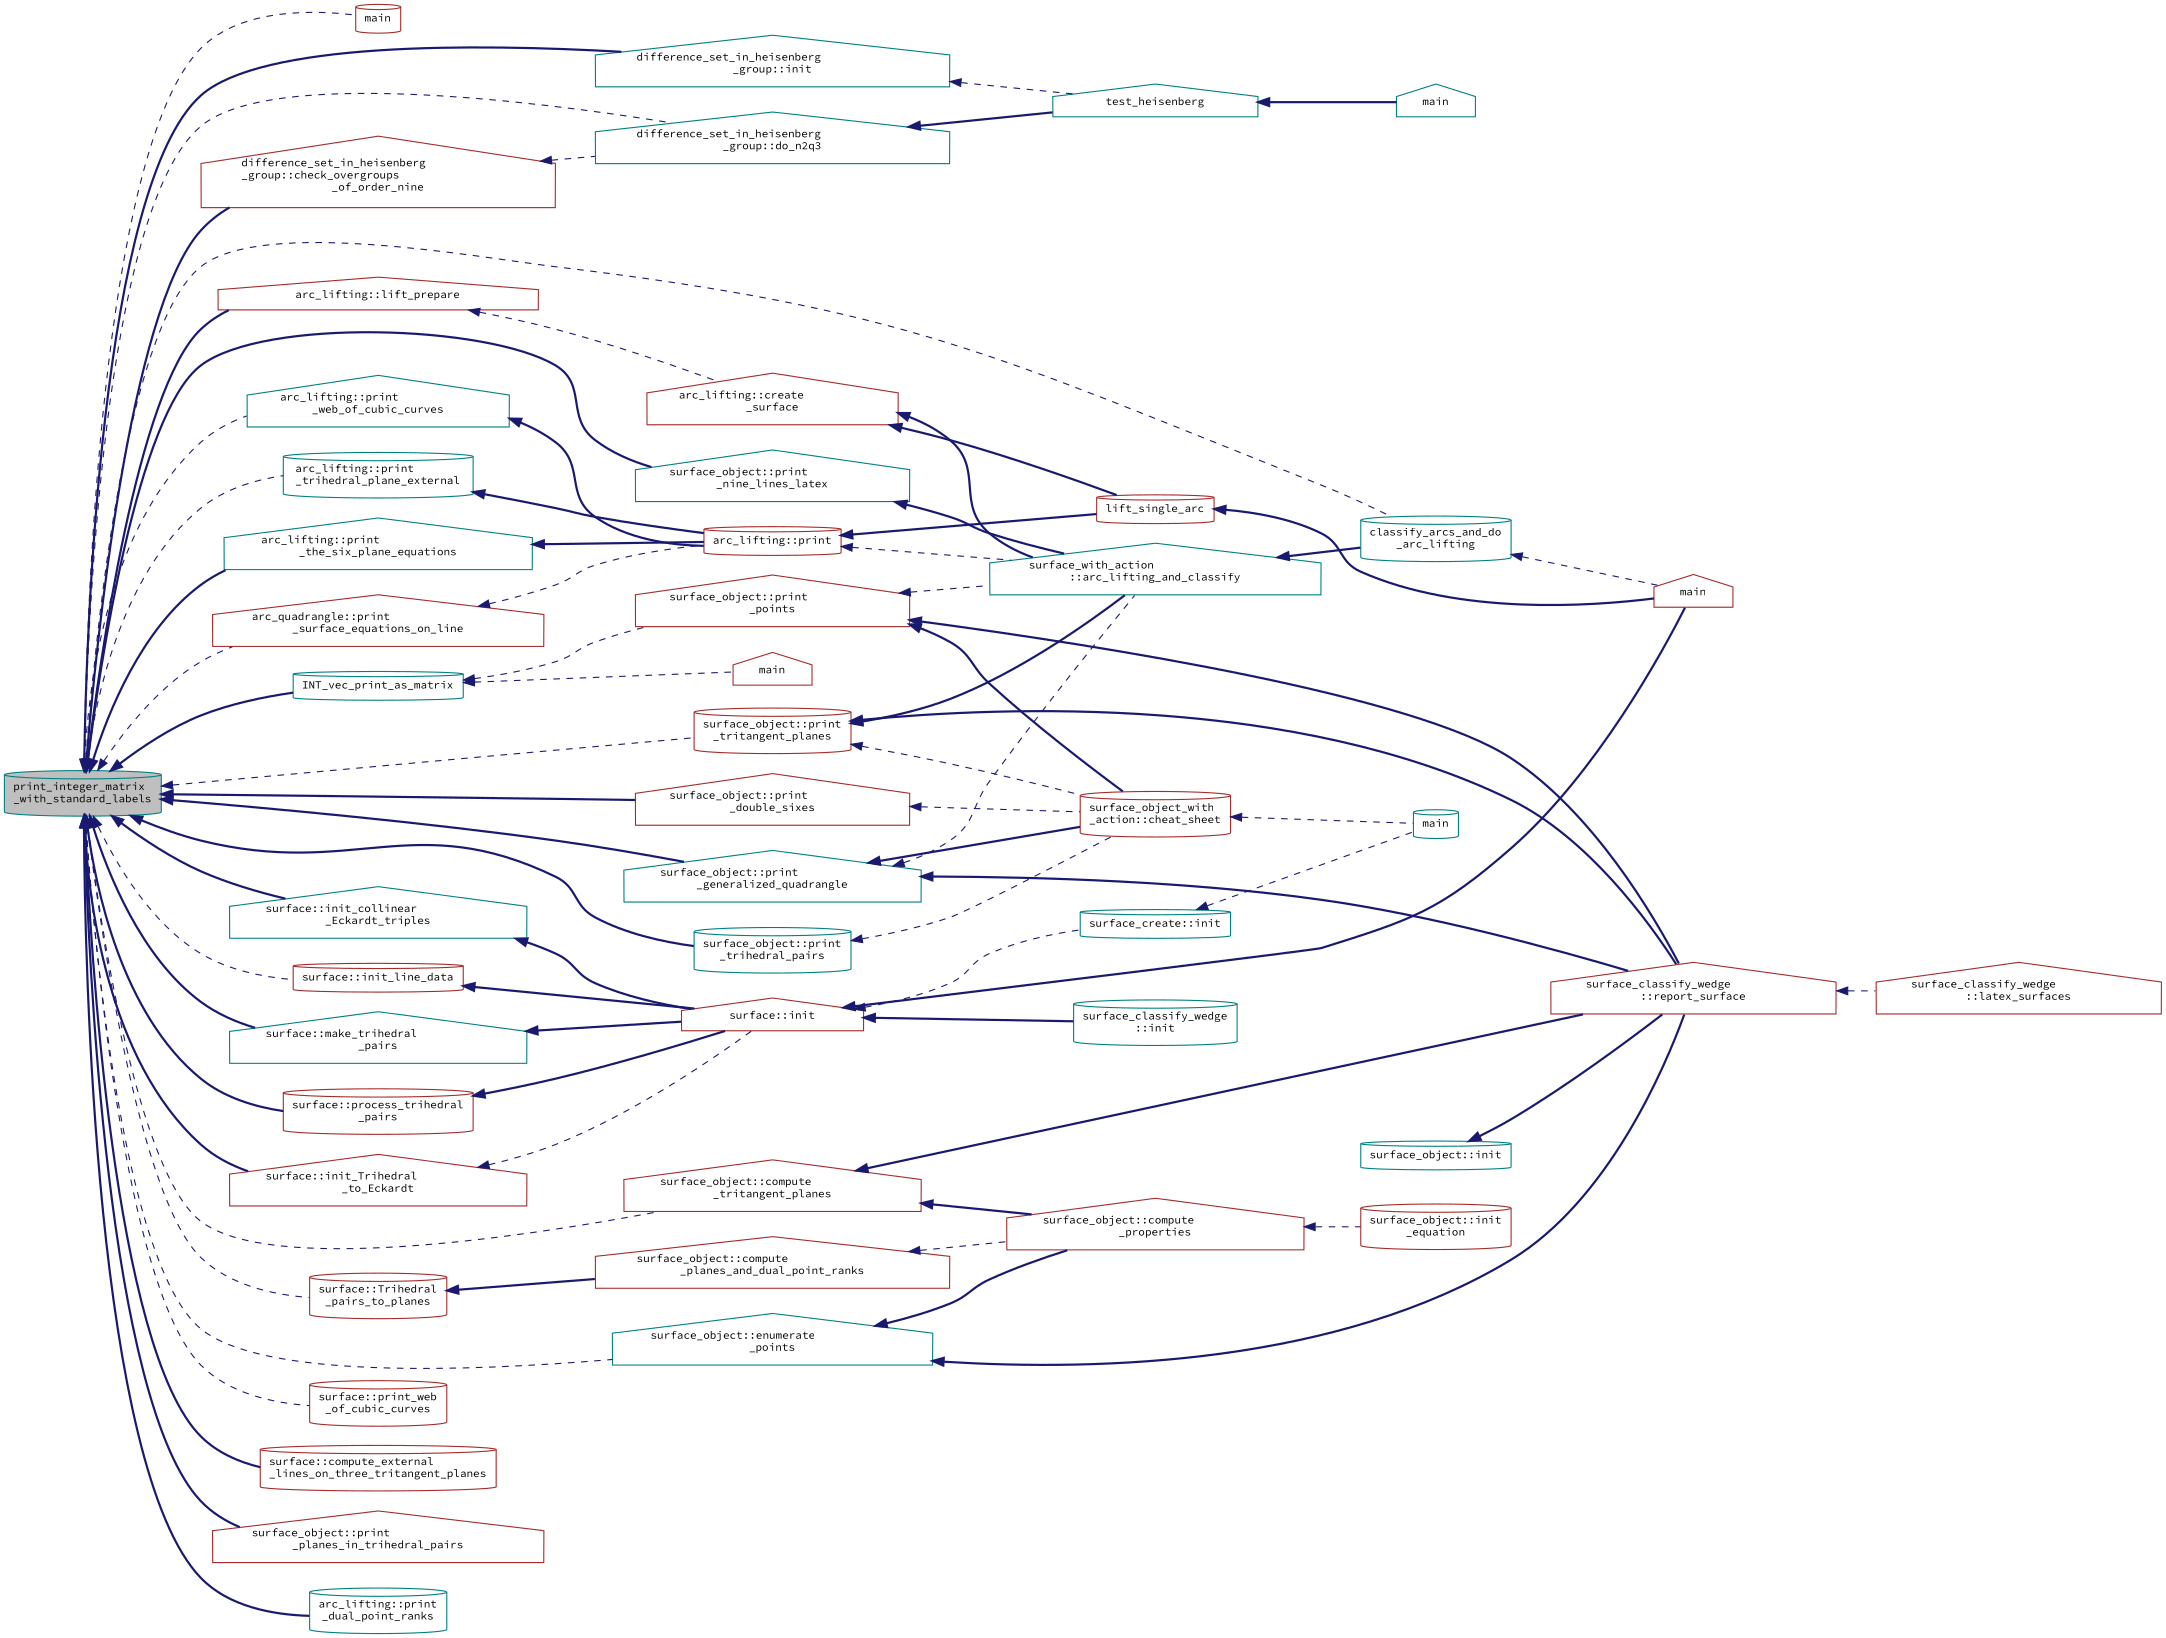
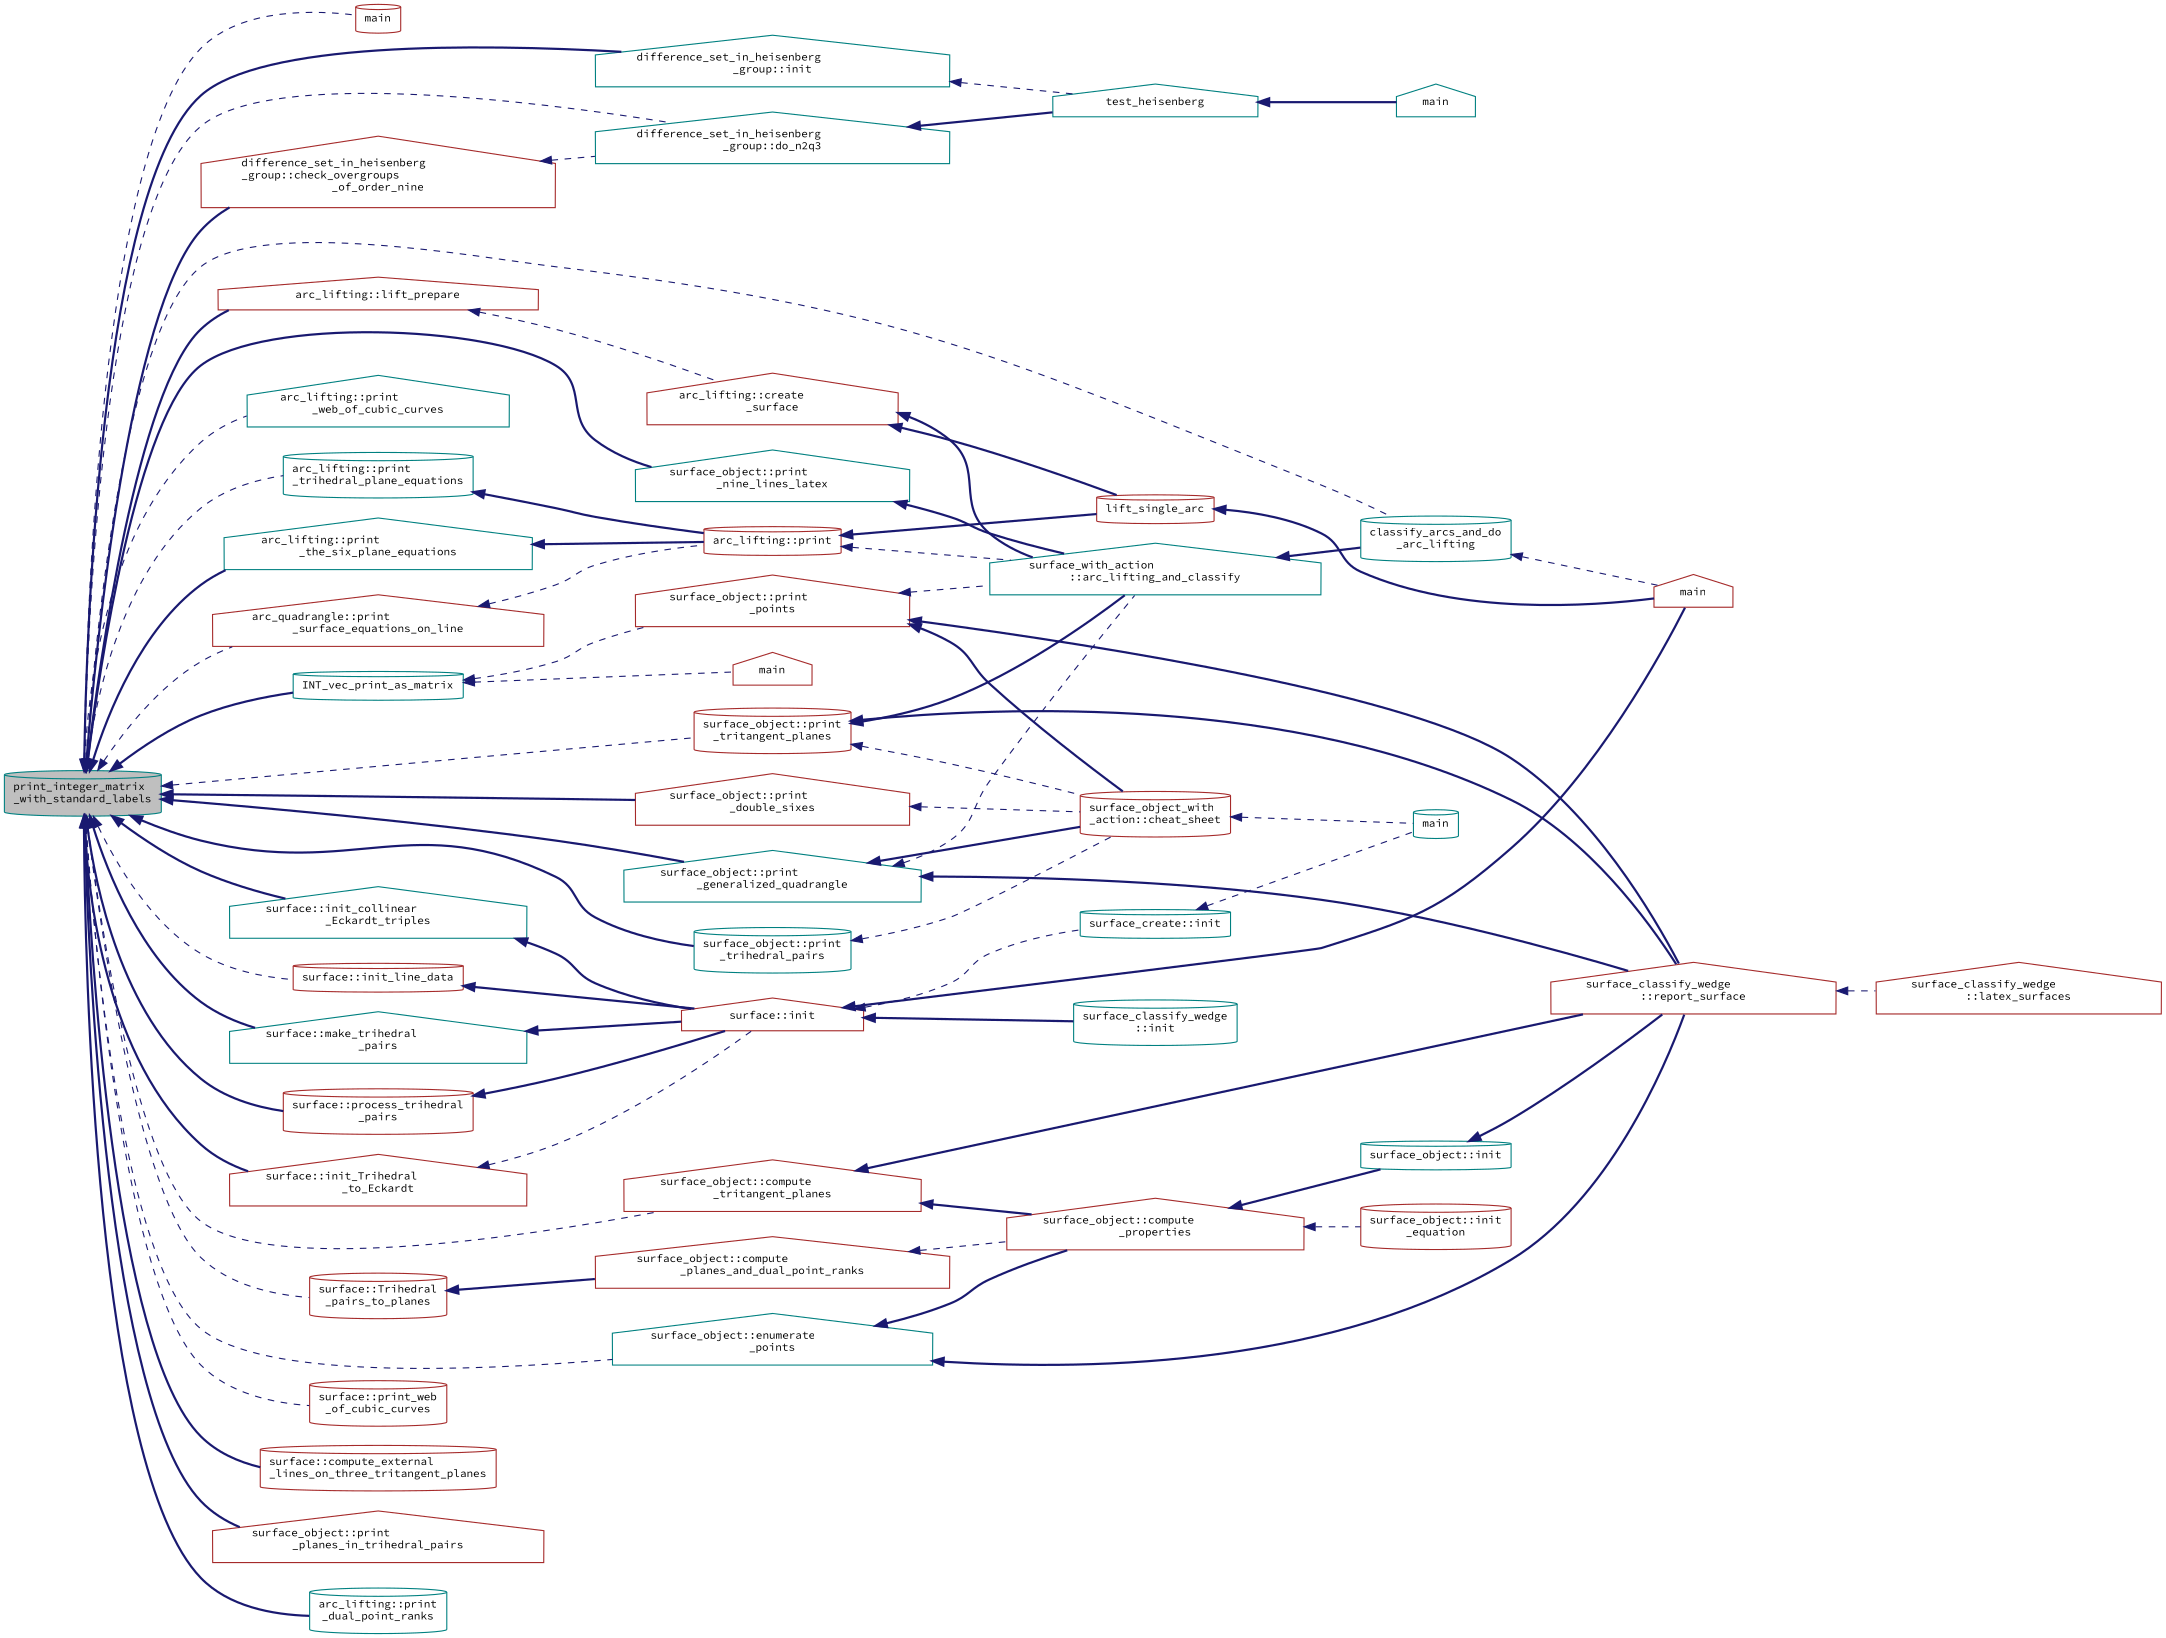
(378, 475) -> (378, 475)
(586, 508) -> none
none -> (1311, 1187)
